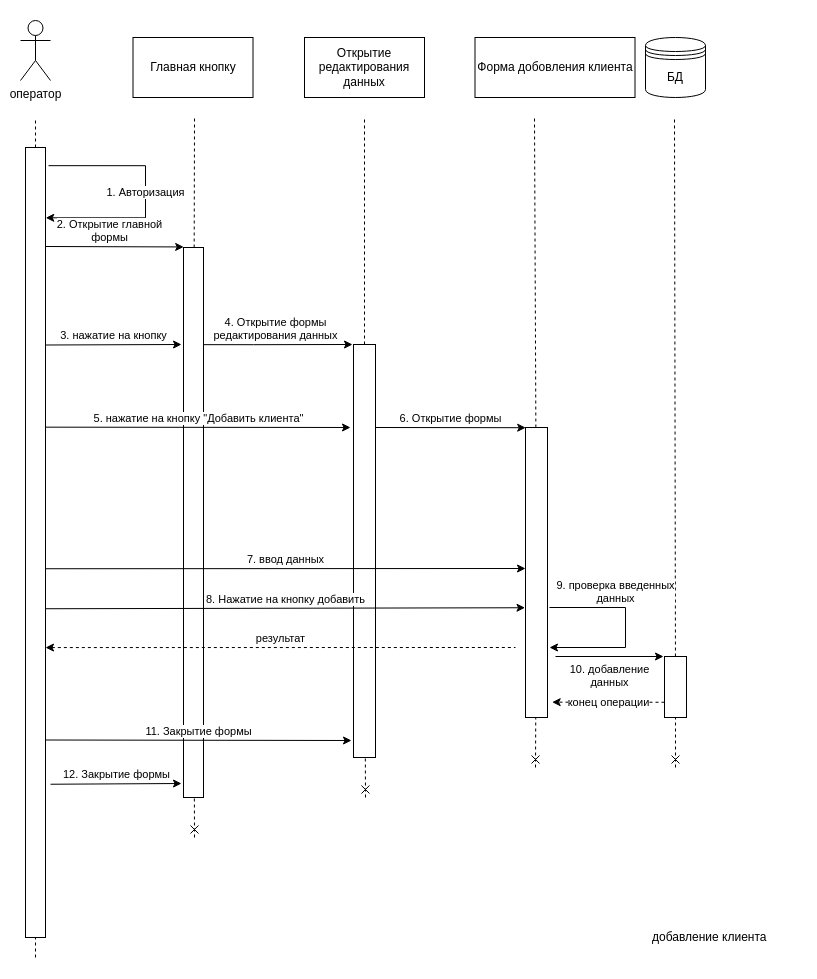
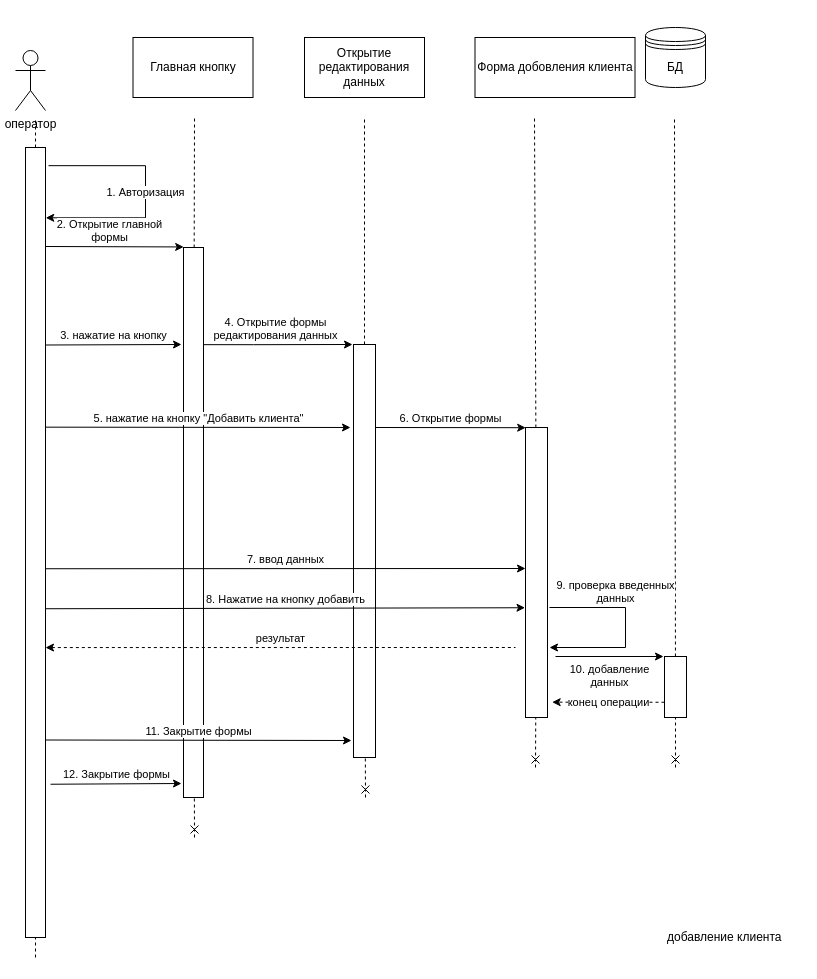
(36, 51) -> (31, 81)
(676, 68) -> (676, 58)
(716, 938) -> (731, 938)
